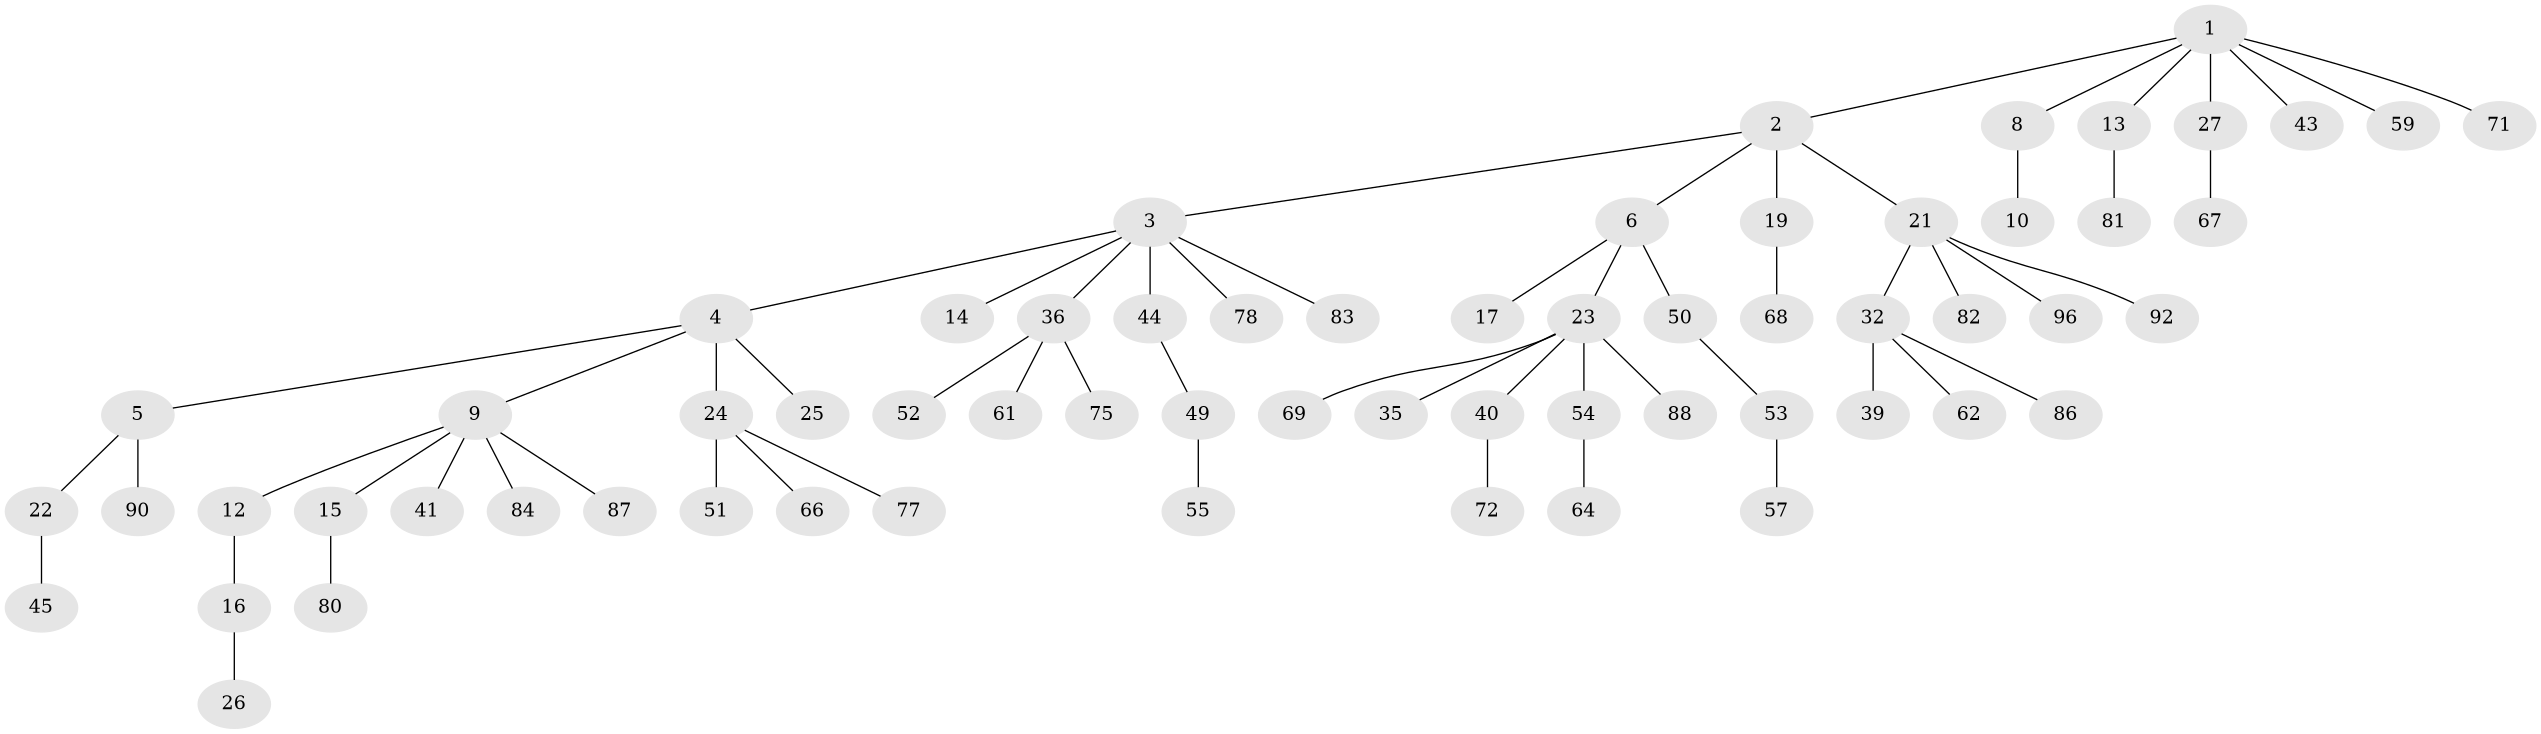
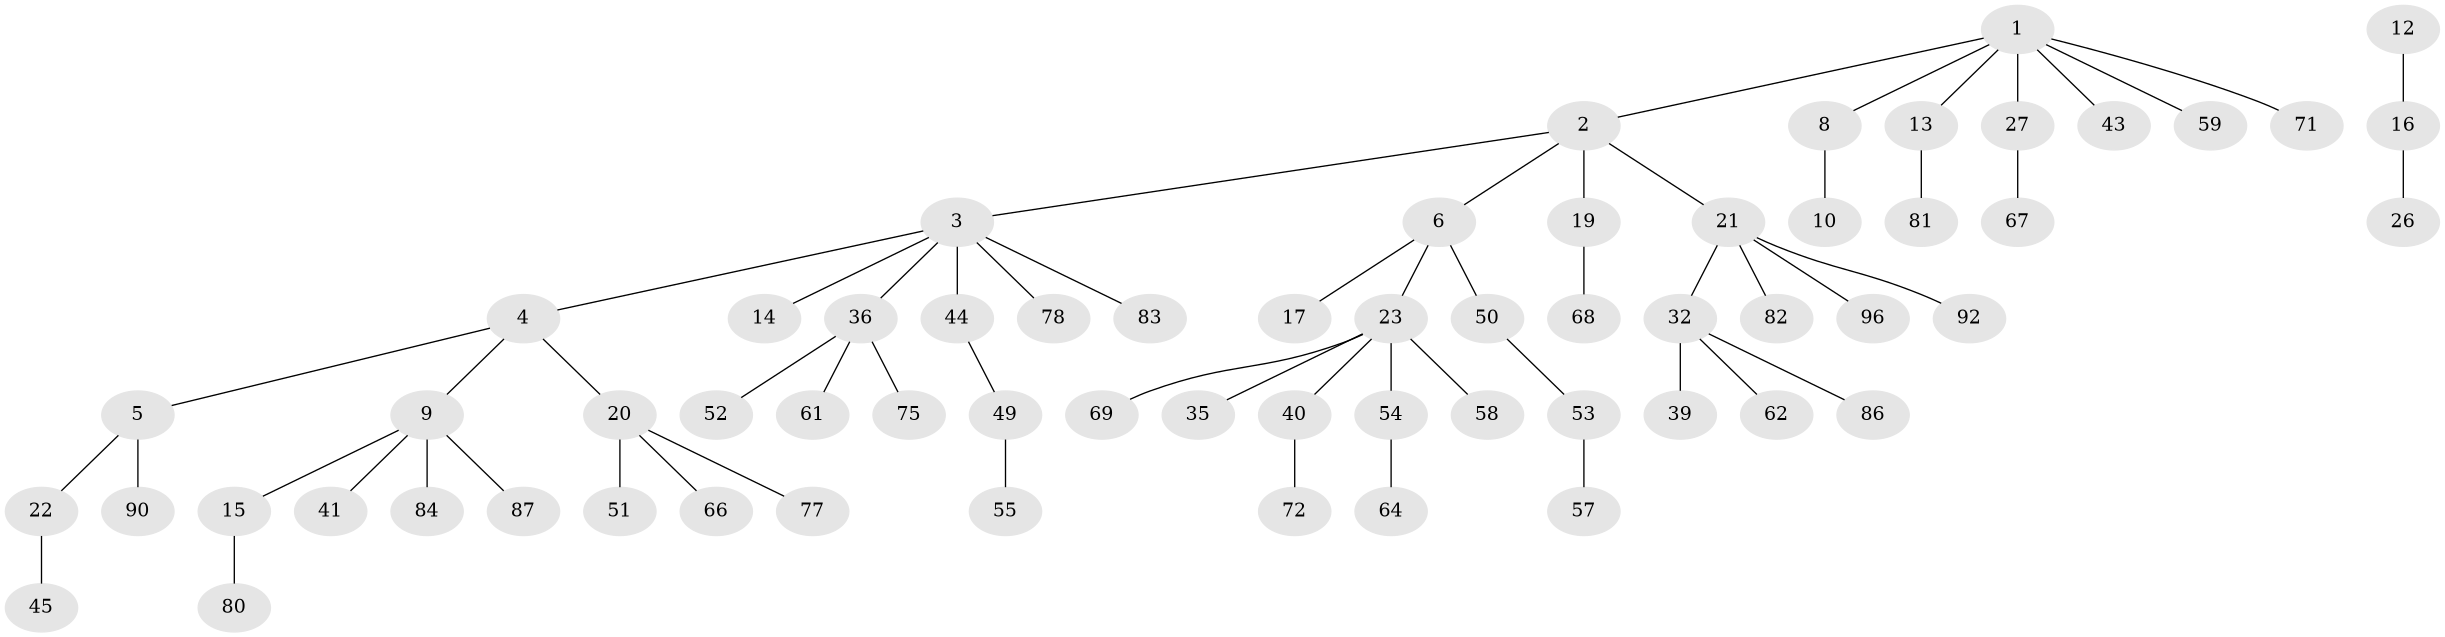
(716, 415) -> (620, 415)
(813, 415) -> none
(1680, 415) -> (1488, 415)
(352, 460) -> none
